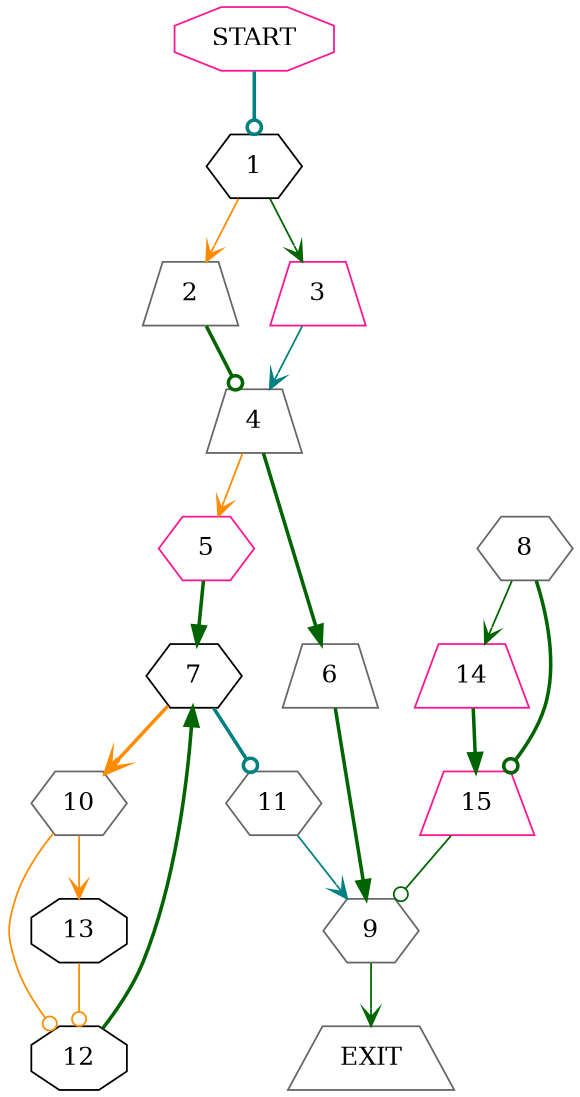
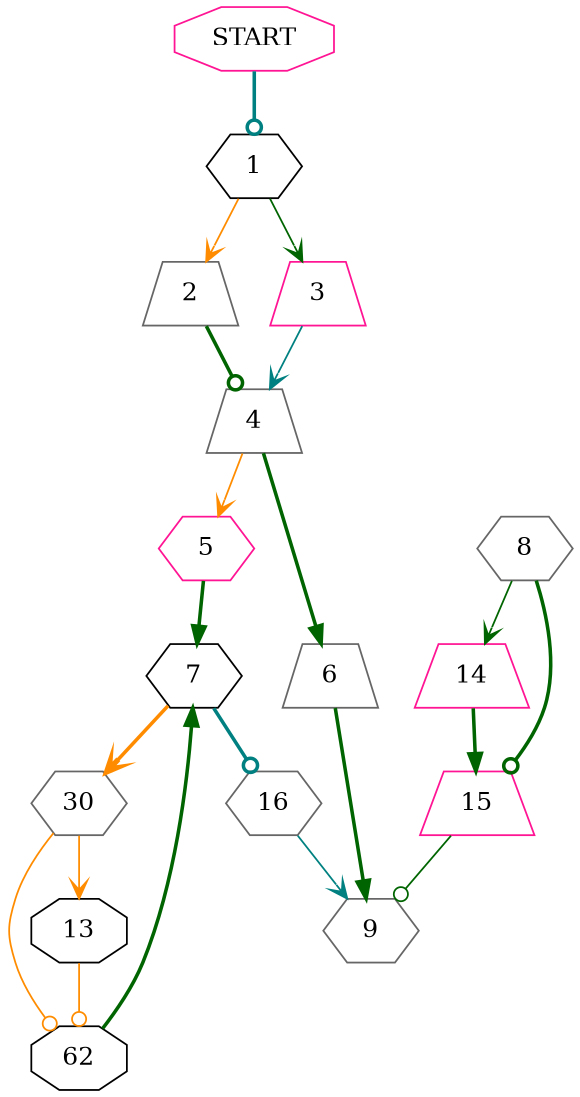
(79, 803) -> (79, 803)
(274, 803) -> (274, 803)
(79, 1058) -> (79, 1058)
(371, 1058) -> none
